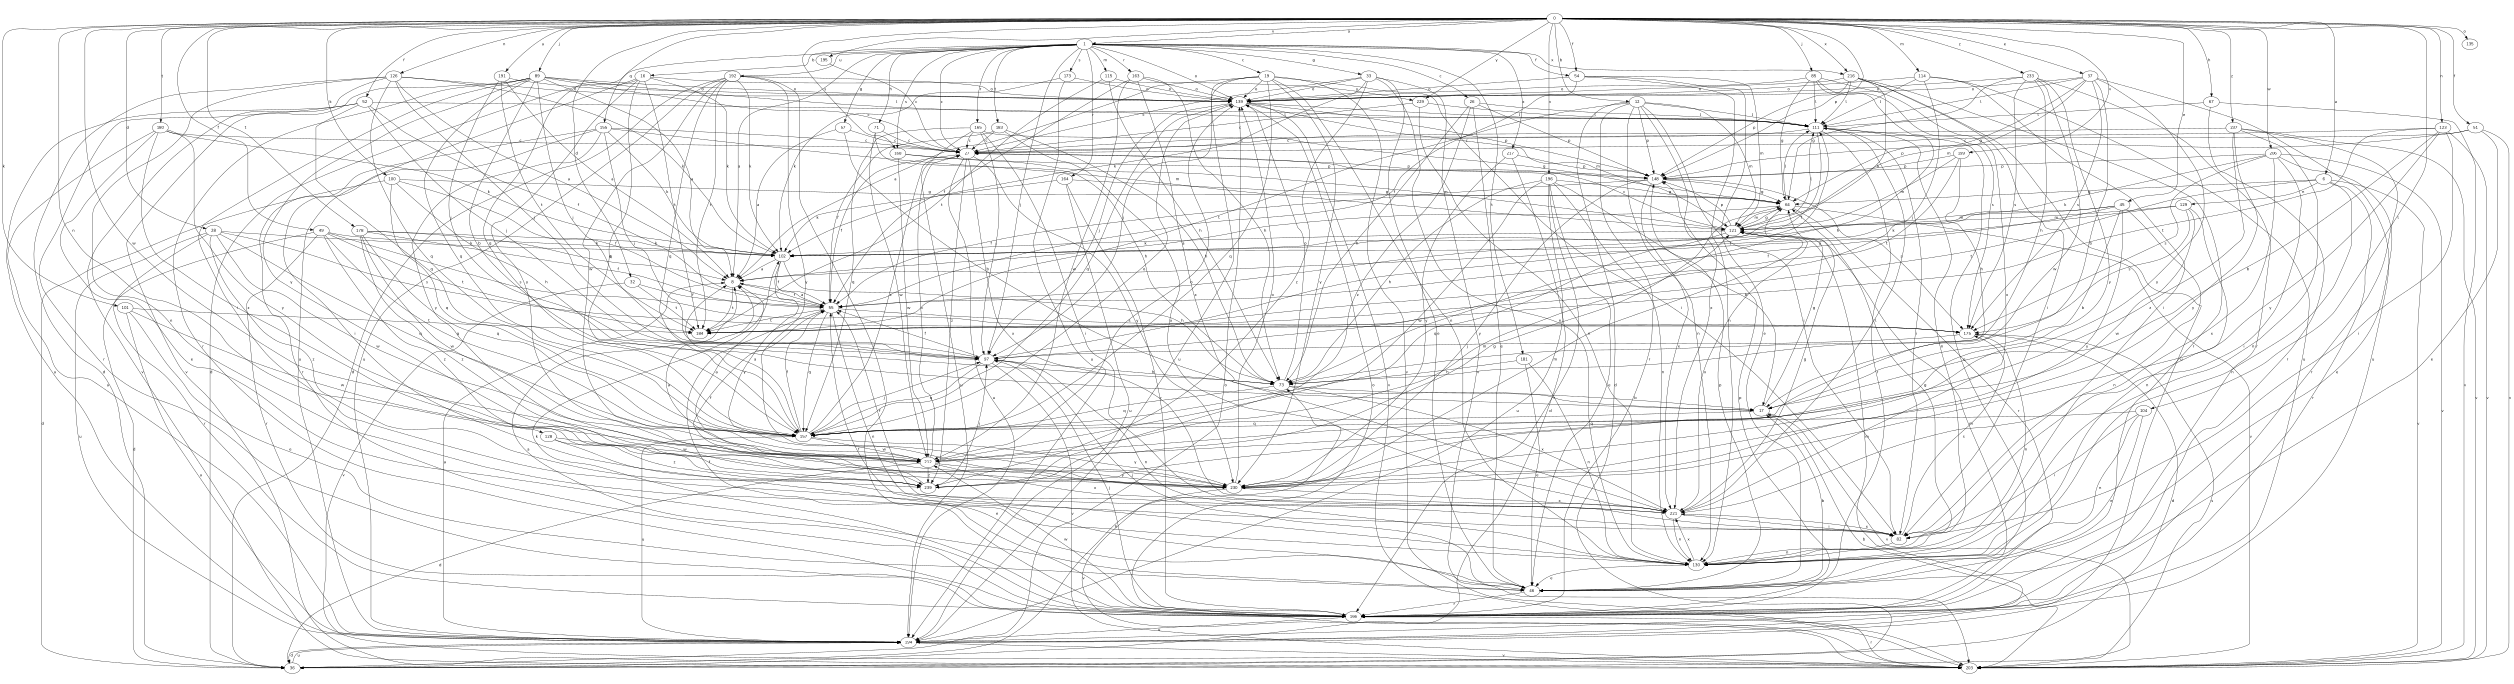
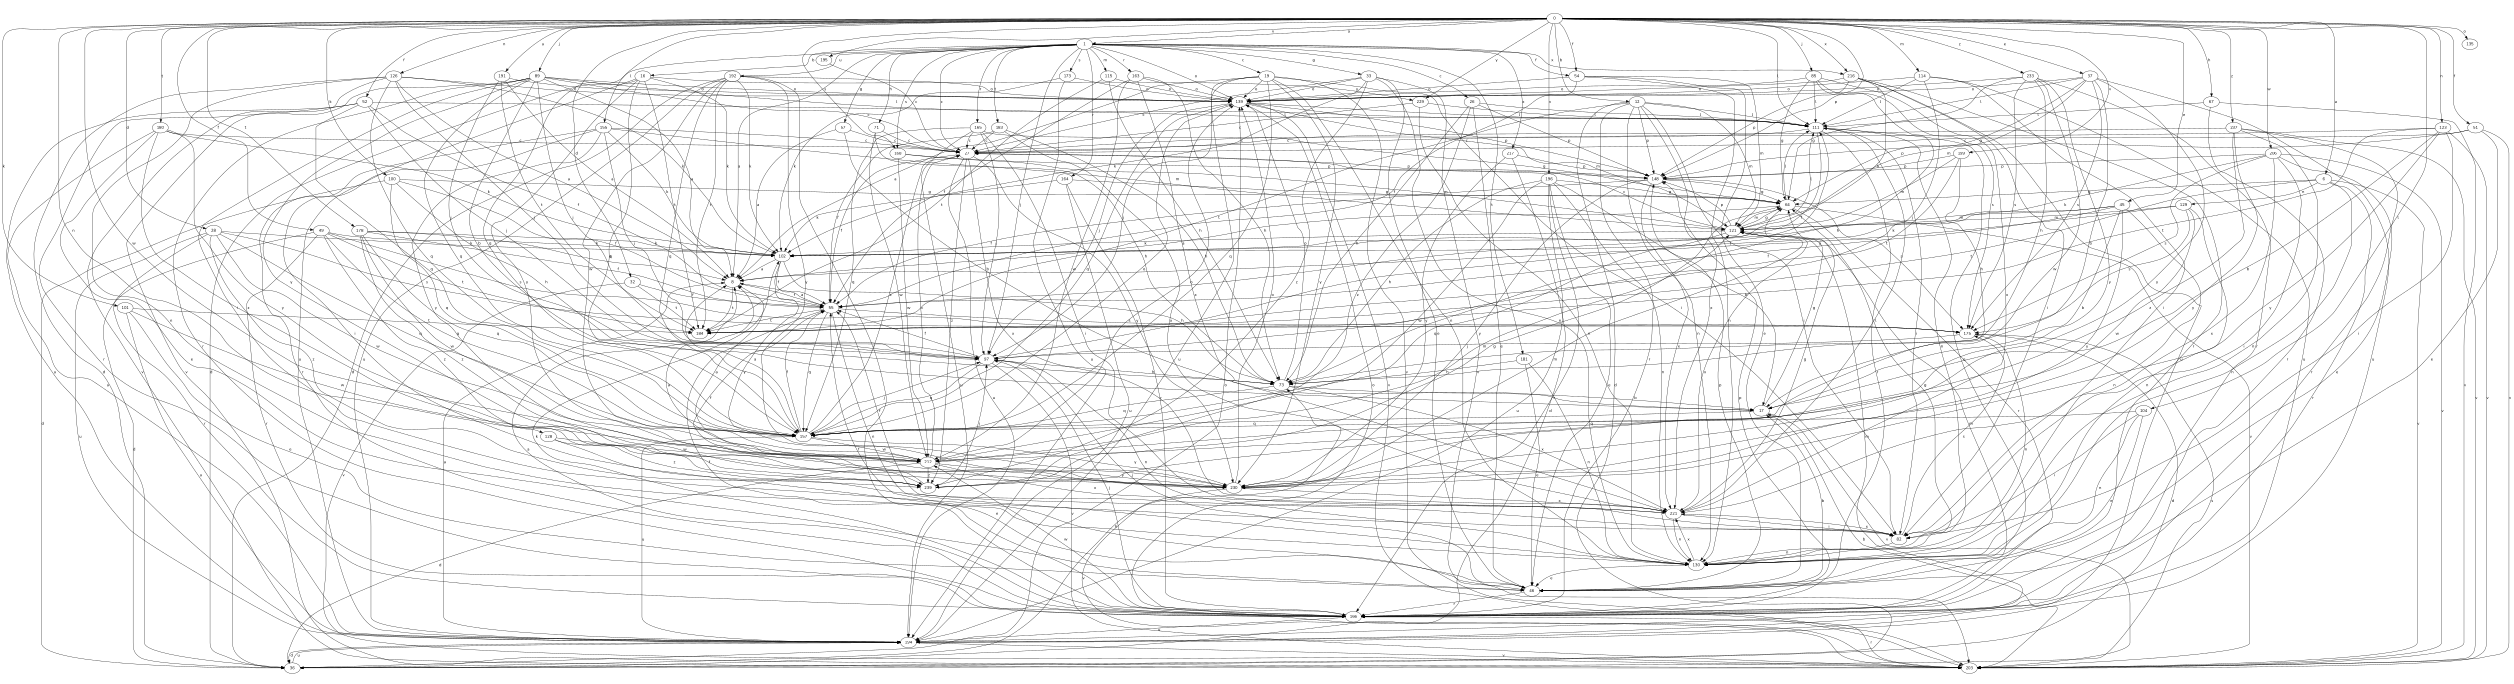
(631, 76) -> (631, 76)
(1841, 104) -> (1718, 26)
